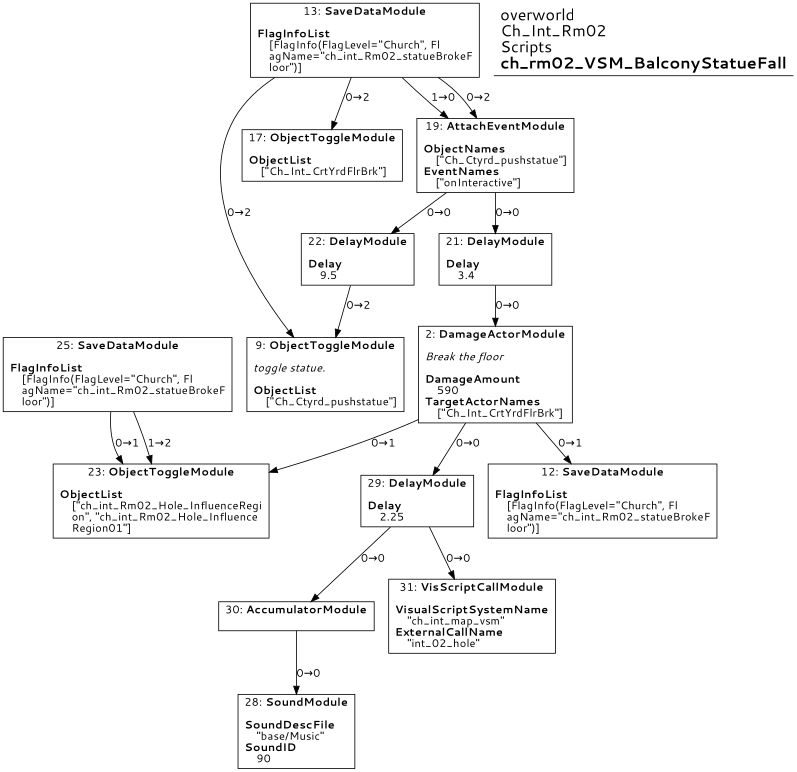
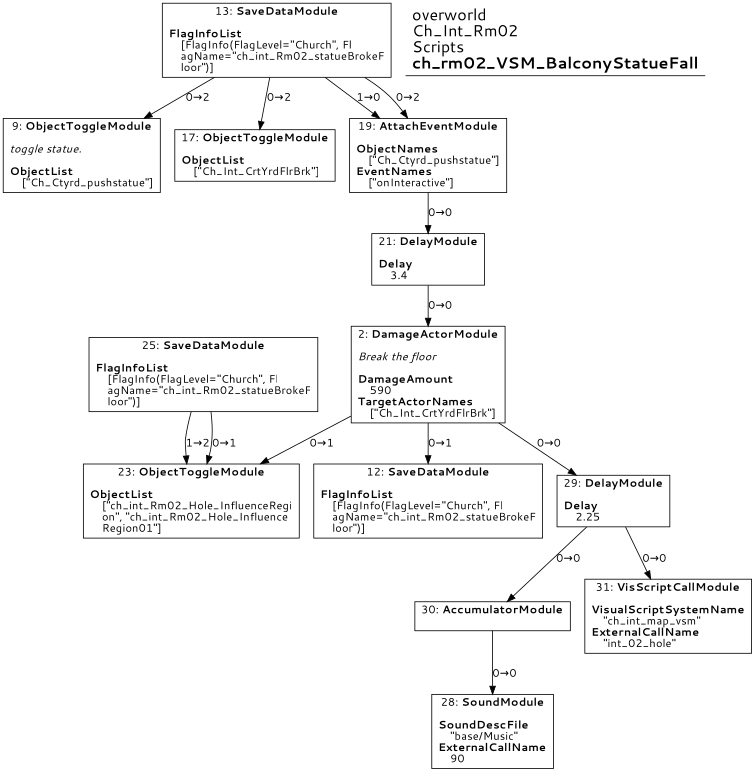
(358, 259) -> none
(271, 748) -> (493, 748)
